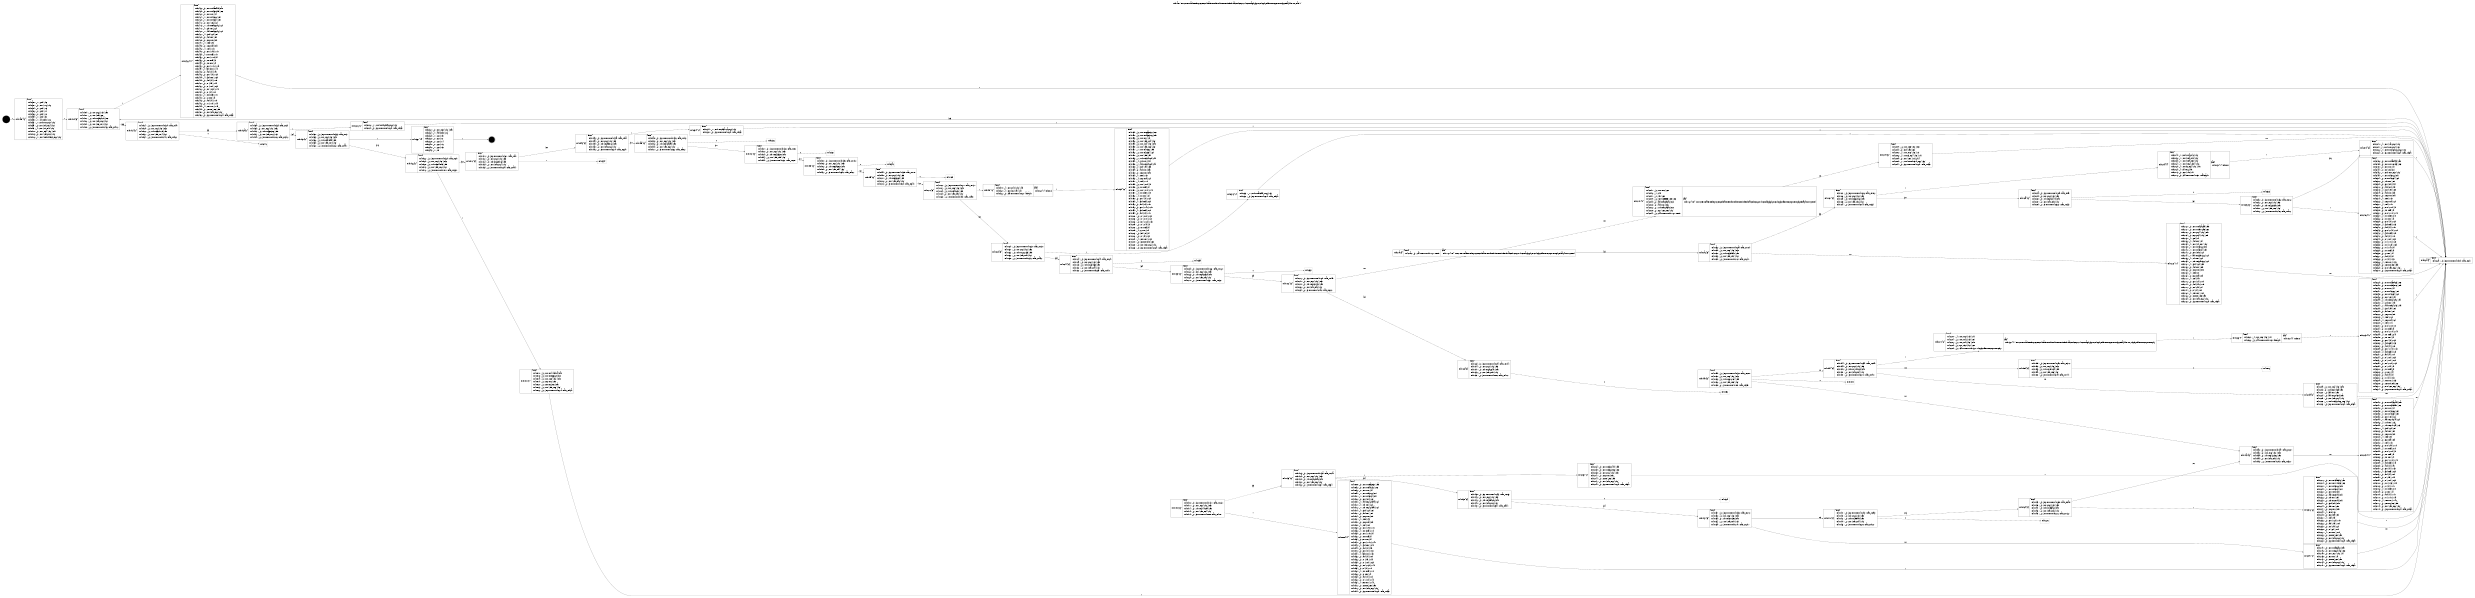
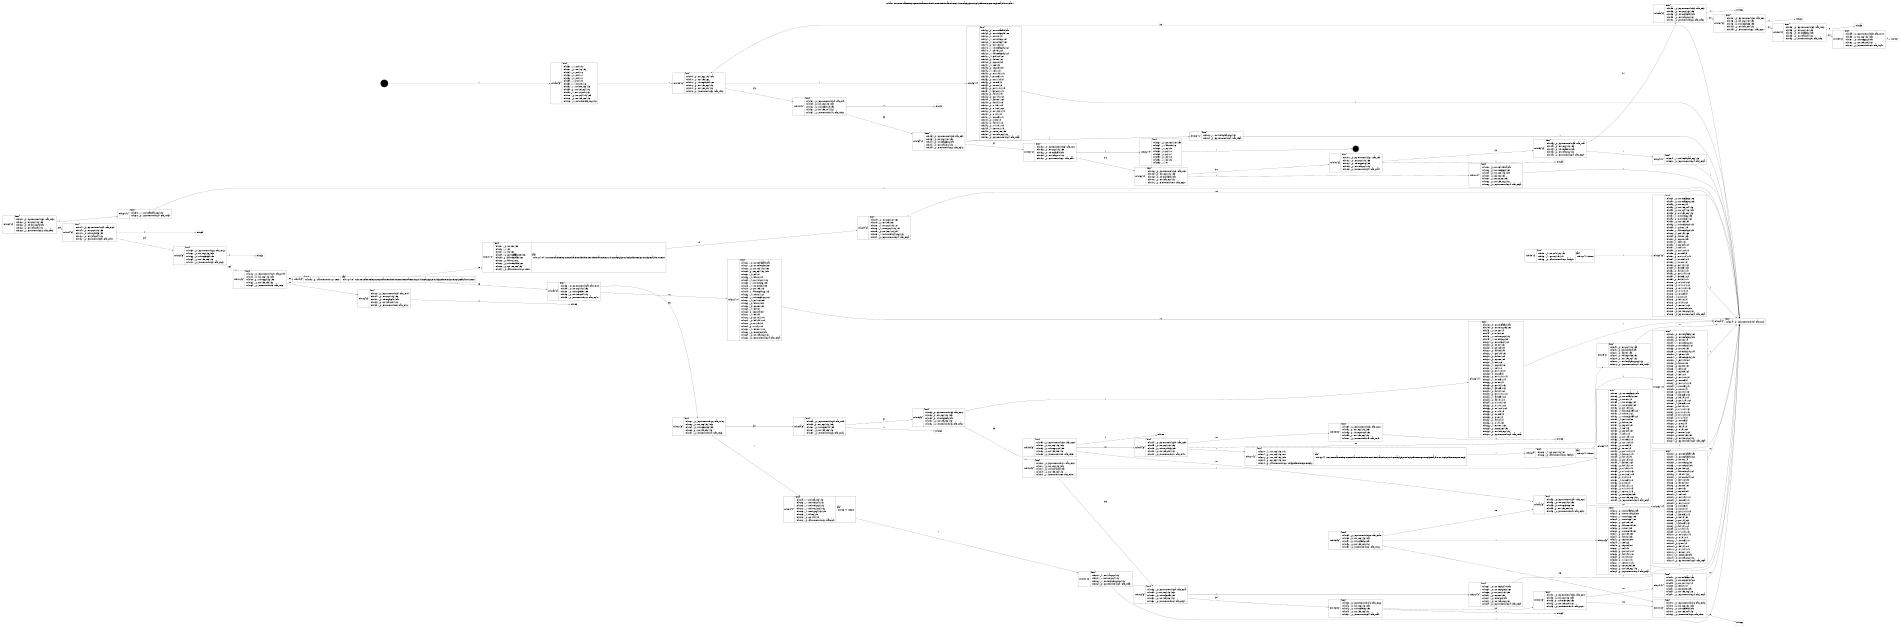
(2329, 182) -> (994, 443)
(950, 191) -> none
(1947, 513) -> (1517, 572)
